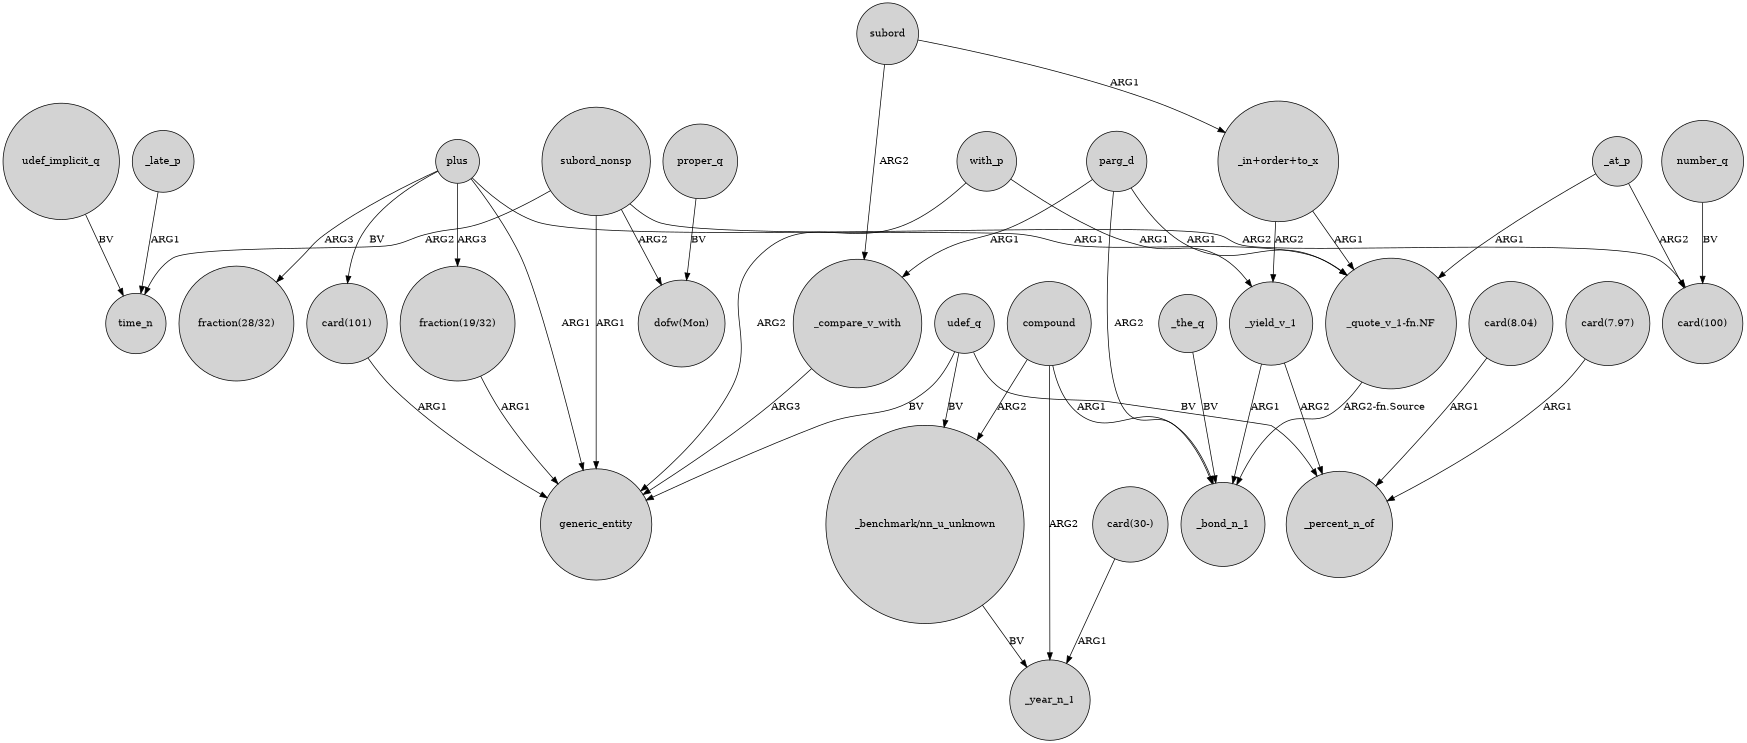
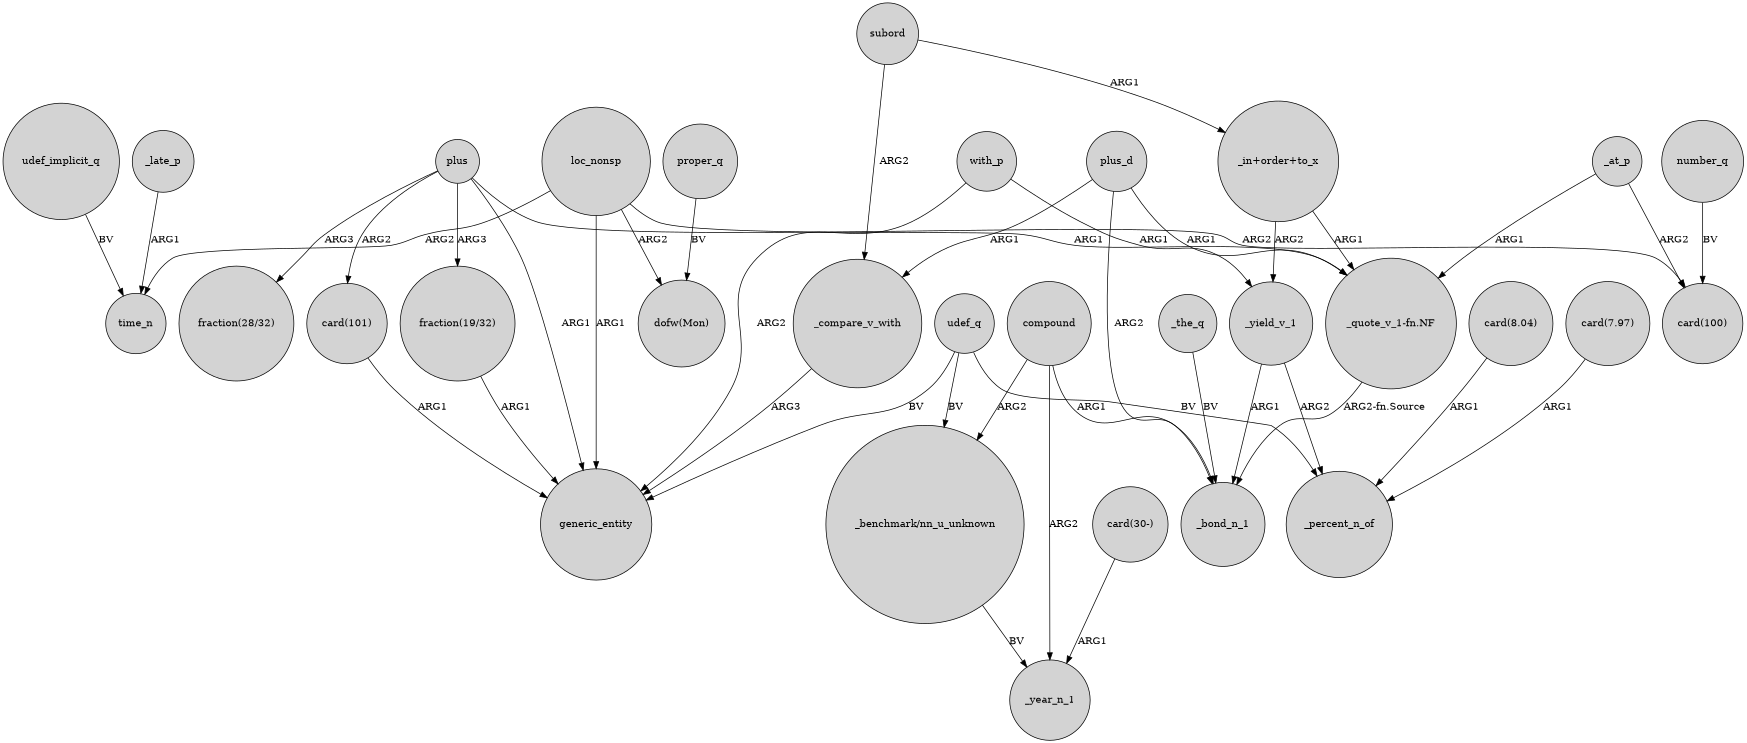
(596, 161) -> (596, 161)
(1117, 161) -> (1117, 161)
(377, 240) -> (377, 240)
